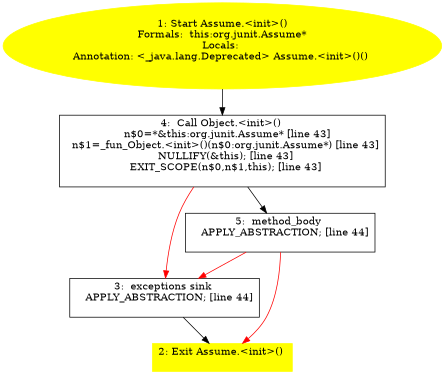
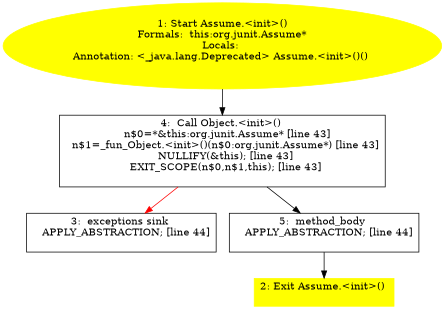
(226, 263) -> none
(274, 299) -> (324, 262)
(193, 328) -> none
